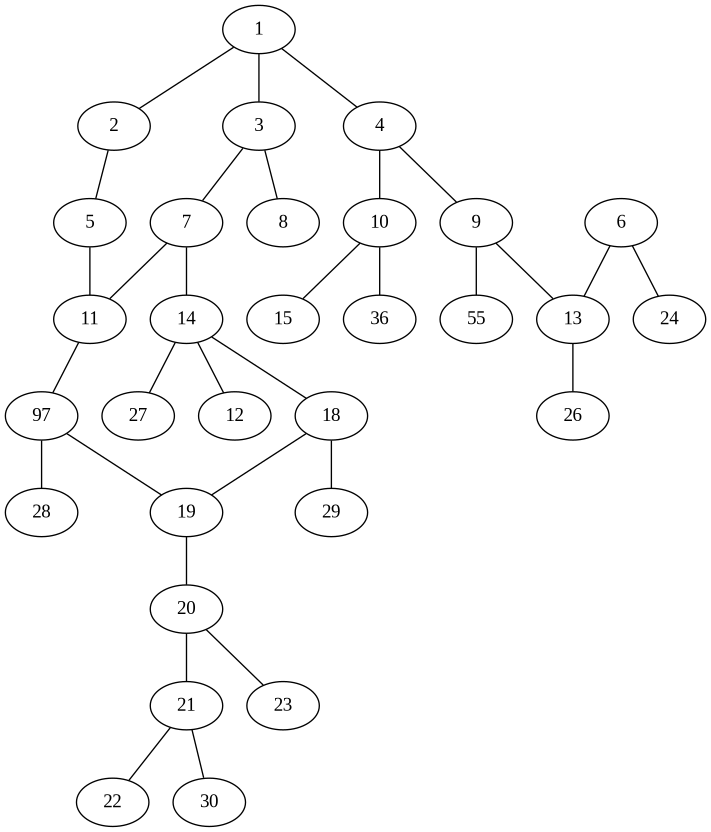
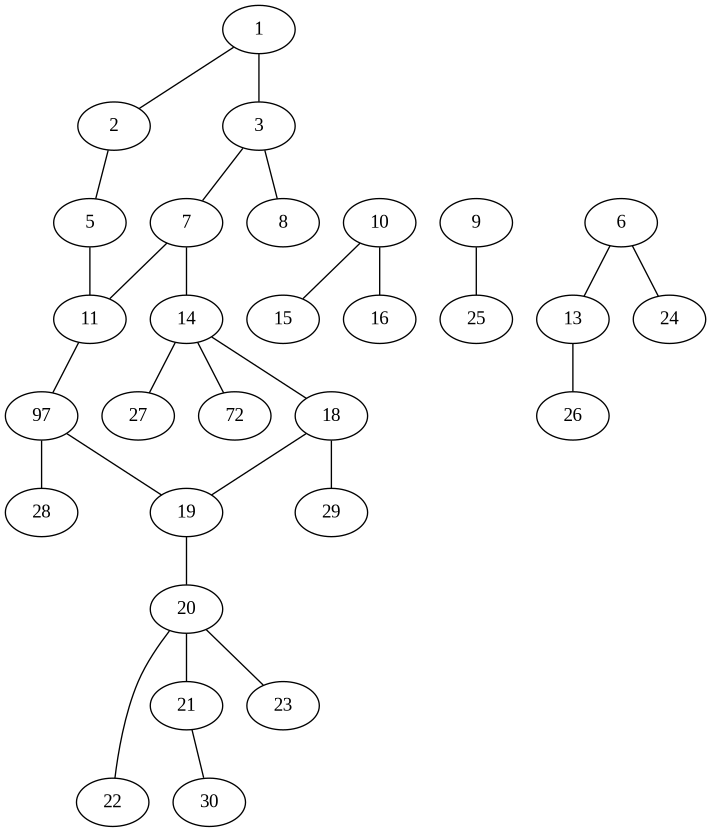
(380, 126) -> none
(524, 271) -> none
(380, 319) -> (380, 319)
(476, 319) -> (476, 319)
(235, 416) -> (235, 416)
(150, 754) -> (131, 700)
